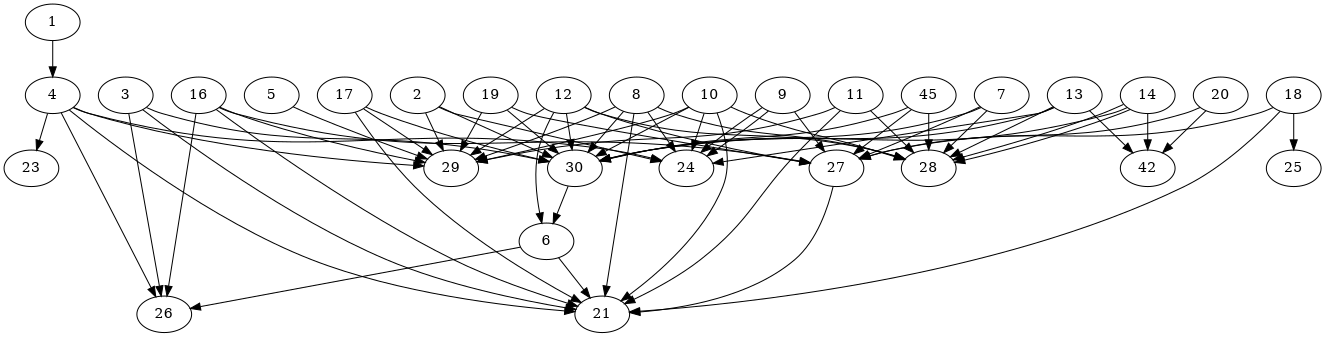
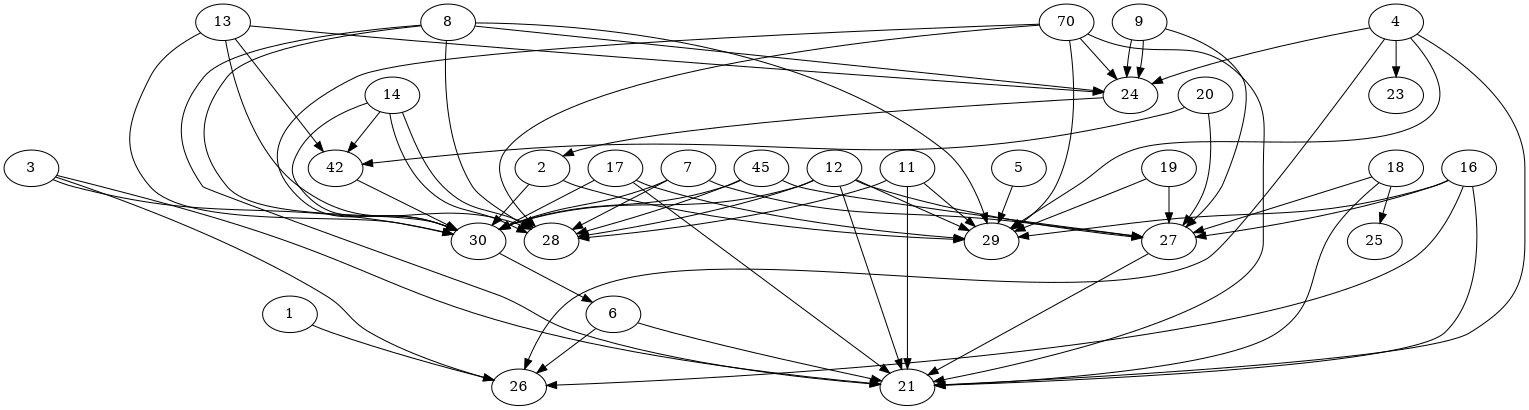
(53, 54) -> (397, 354)
(710, 95) -> (1067, 22)
(502, 125) -> (837, 116)
(529, 129) -> (402, 202)
(536, 166) -> (866, 264)
